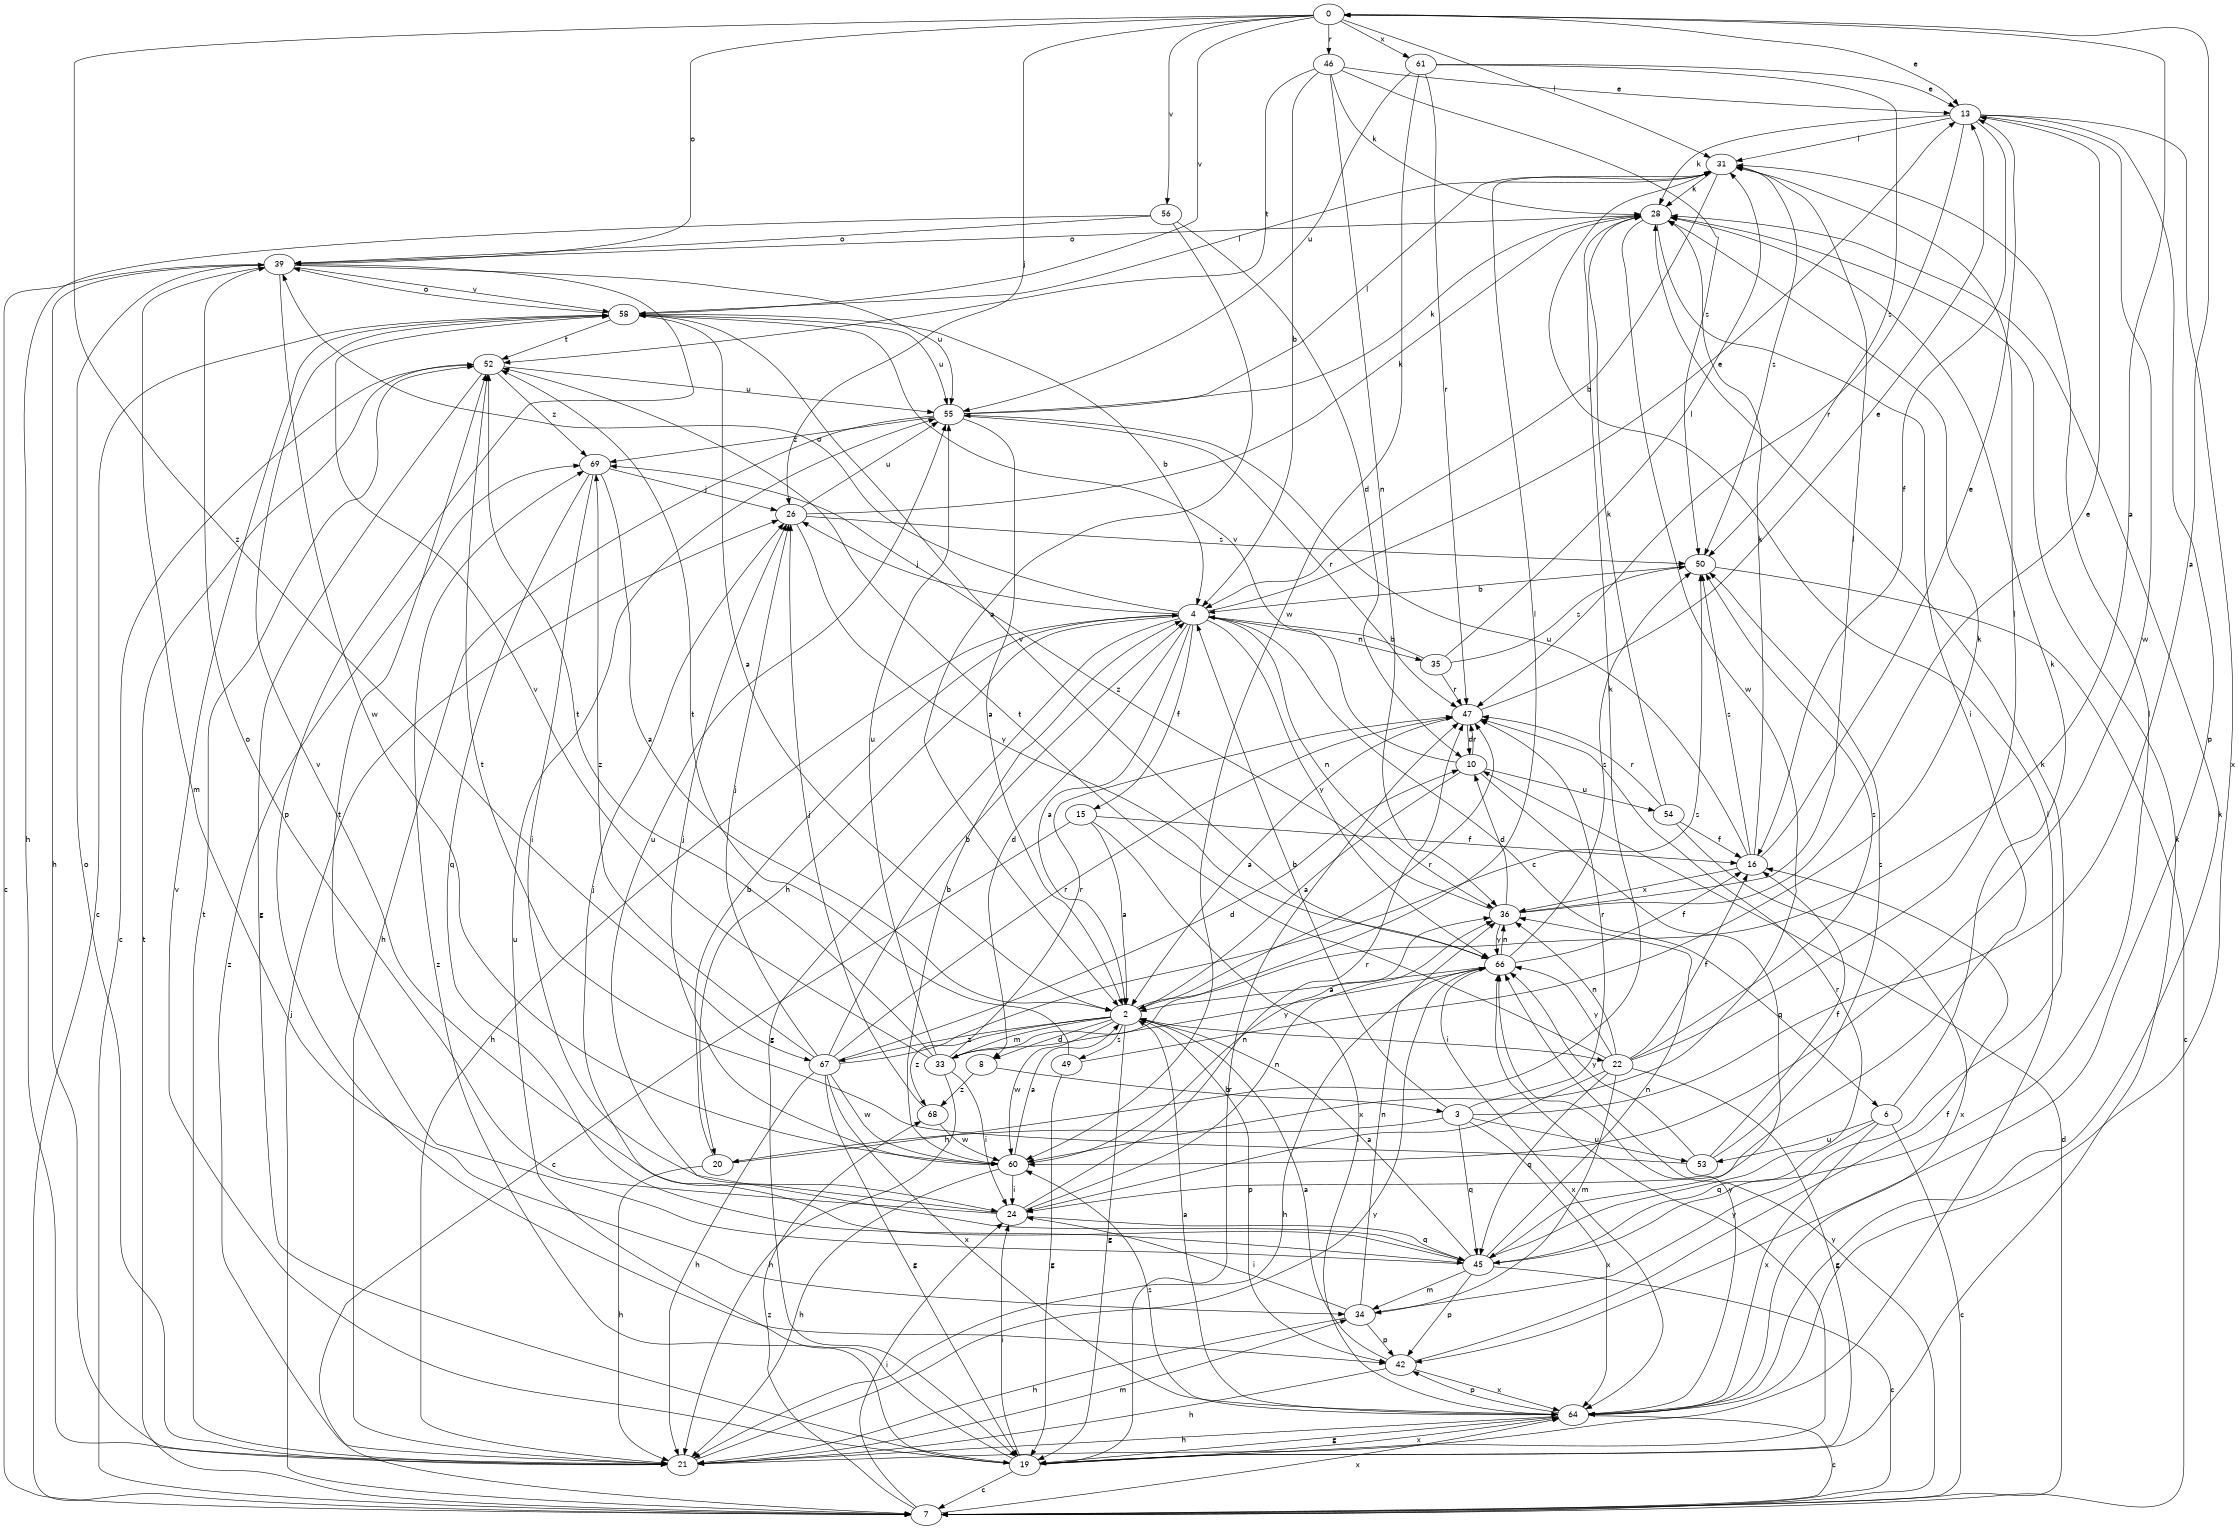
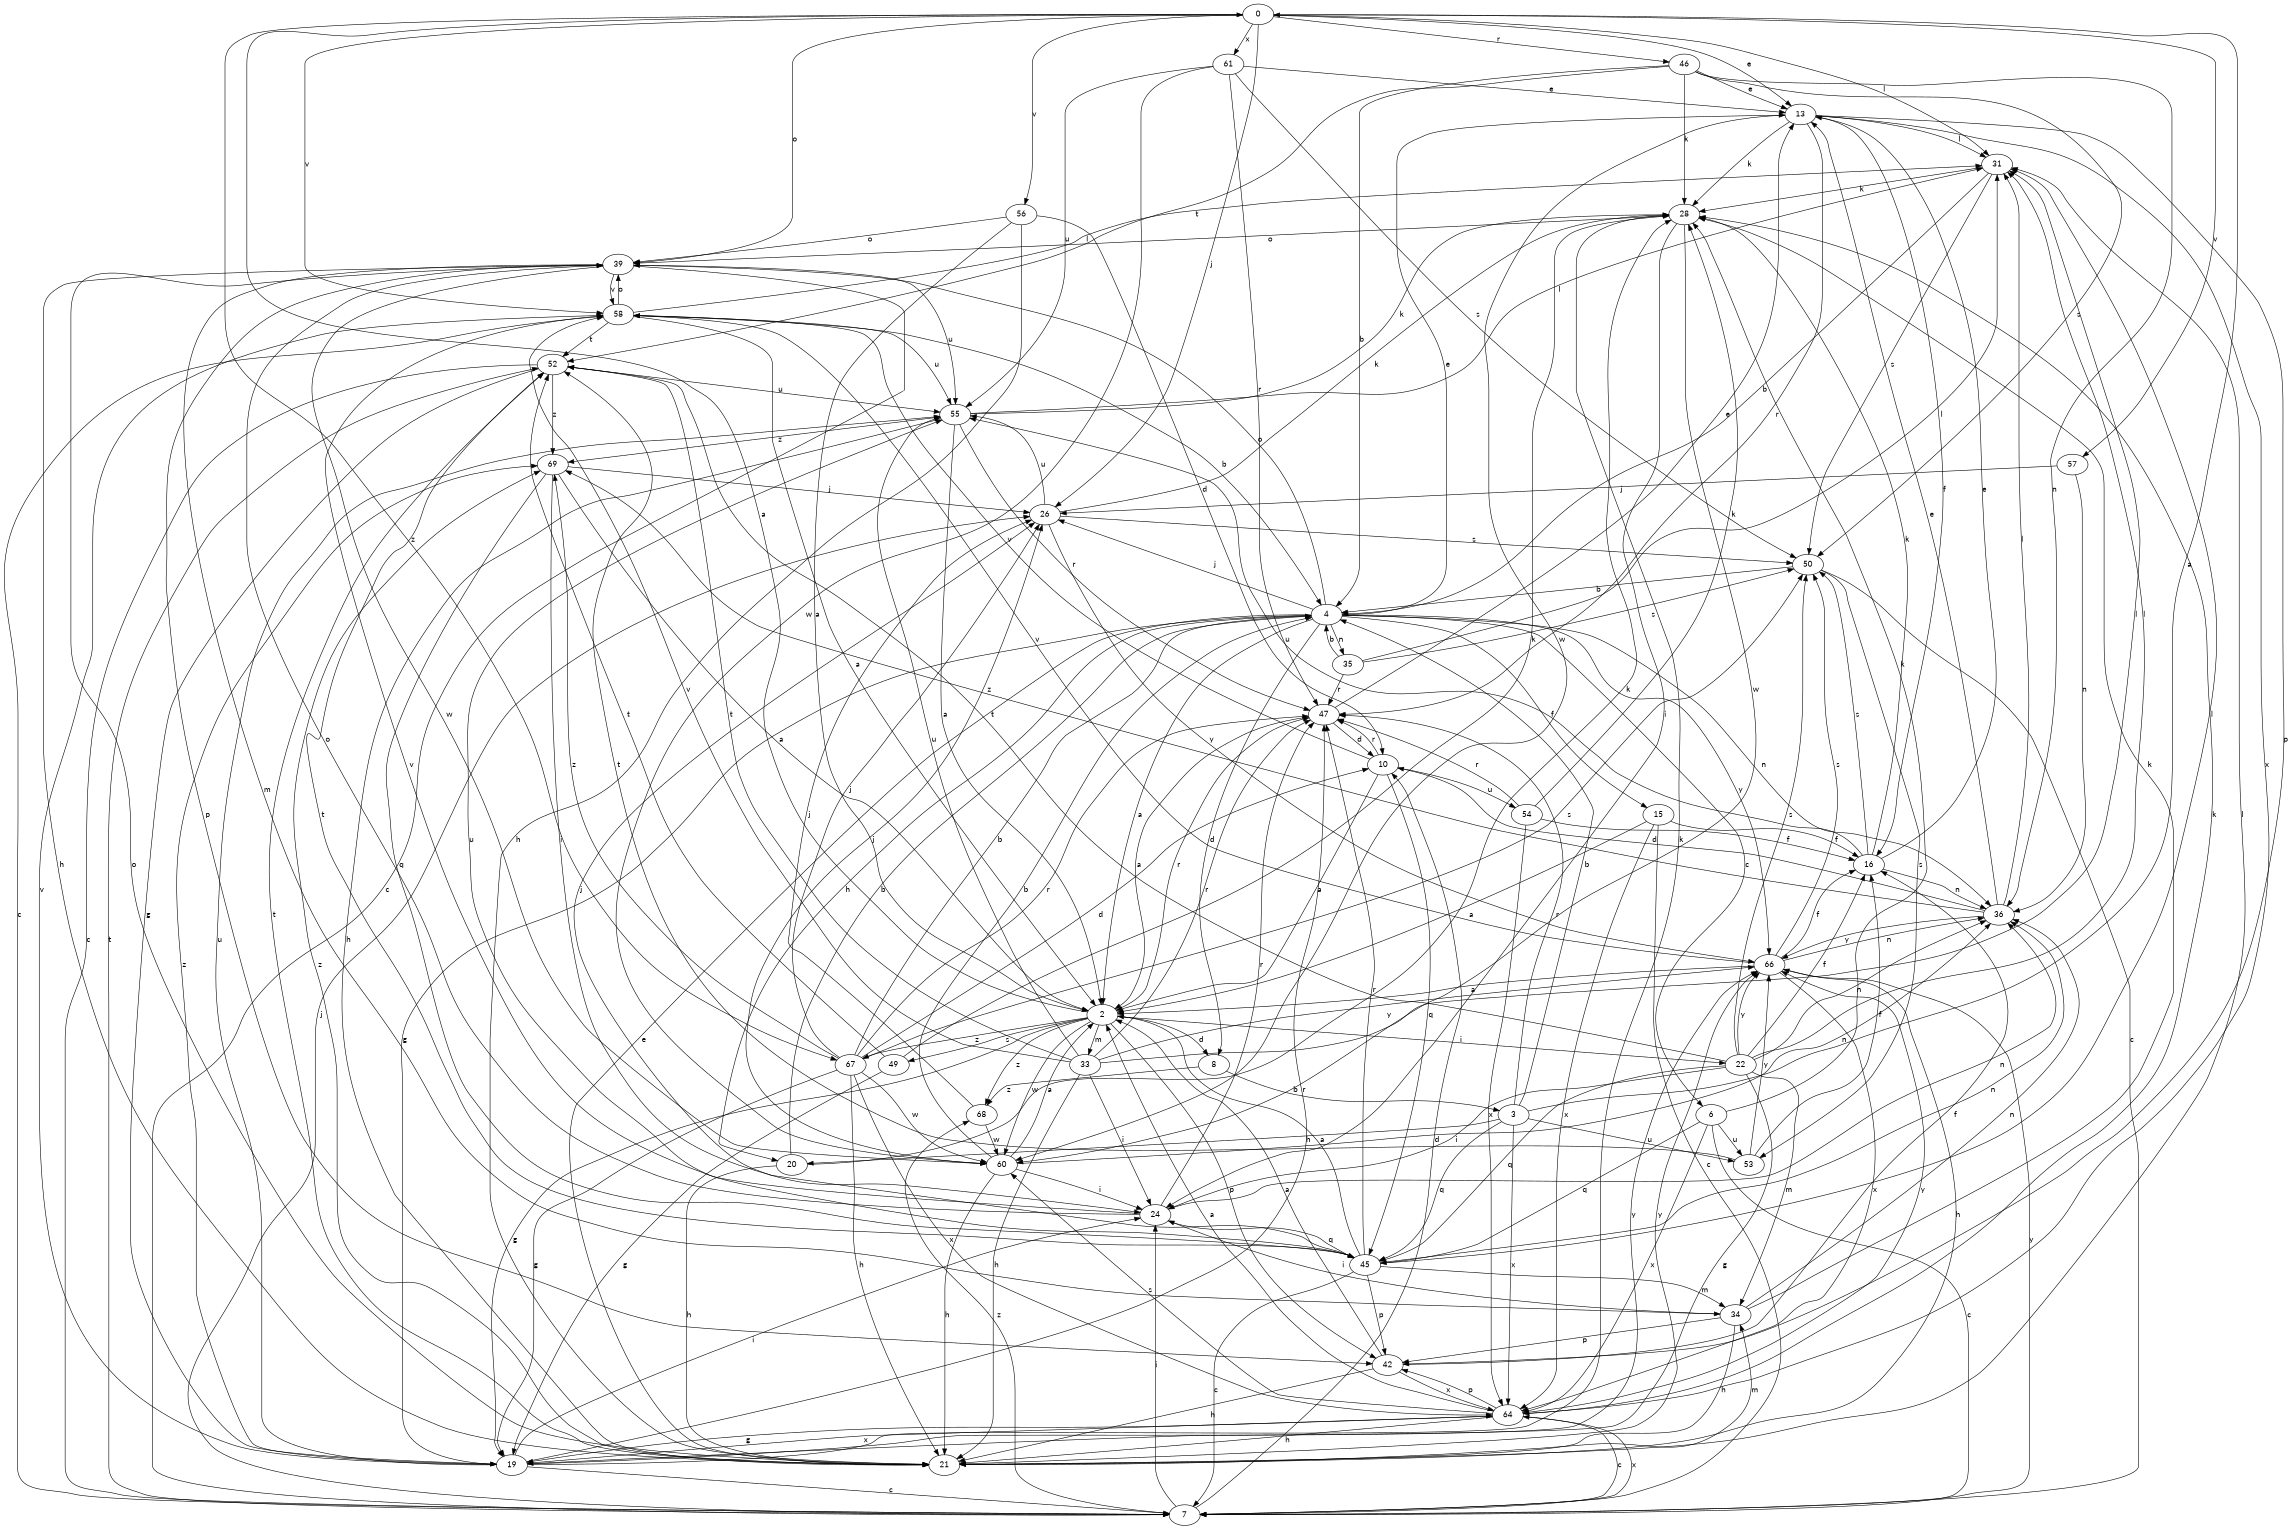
none -> (2072, 465)
(1879, 869) -> (1918, 866)
(1645, 890) -> (1957, 890)
(493, 1040) -> (644, 1040)
